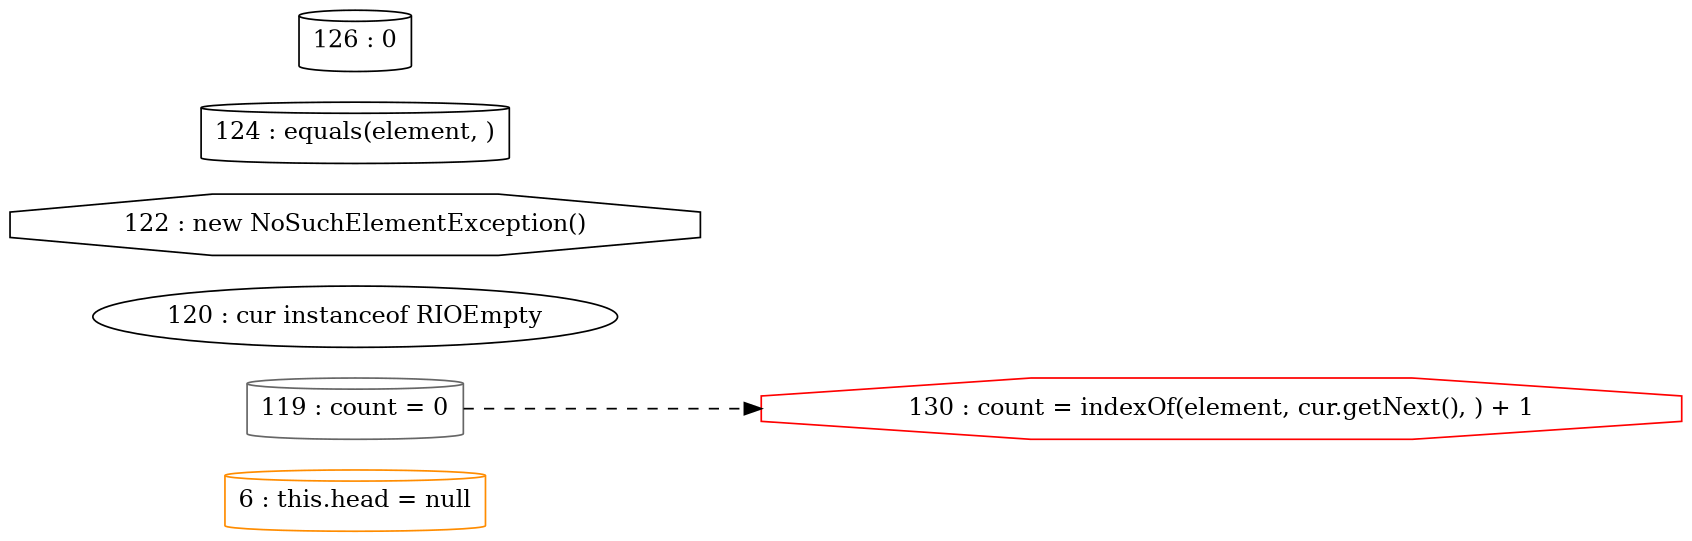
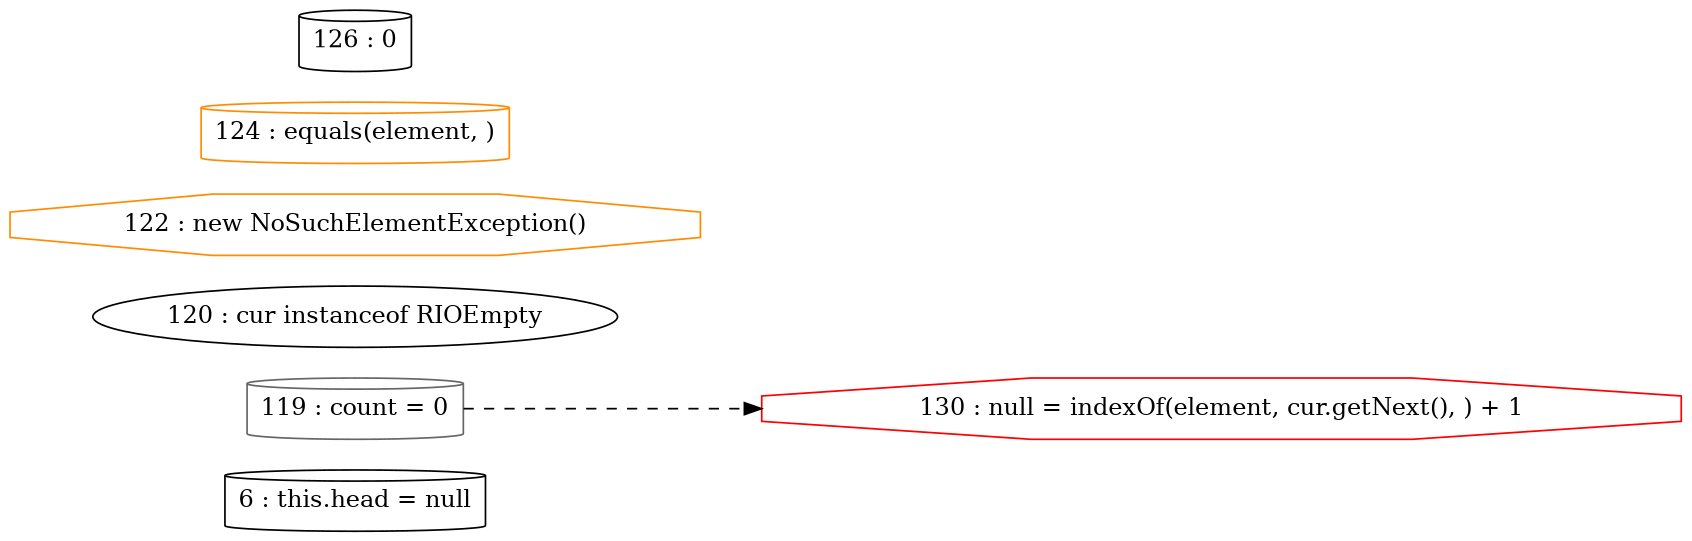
(355, 133) -> (355, 133)
(355, 225) -> (355, 225)
(1221, 409) -> (1221, 409)
(355, 501) -> (355, 501)
